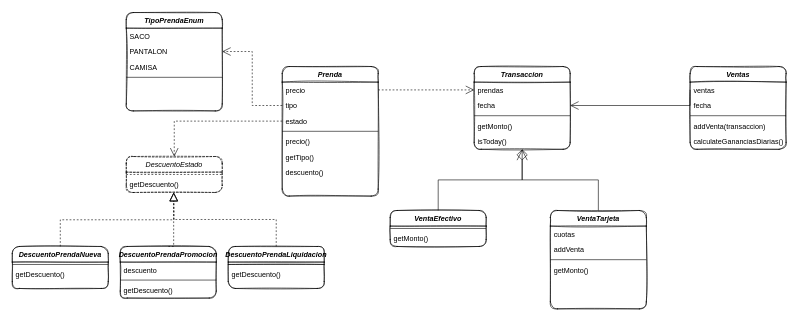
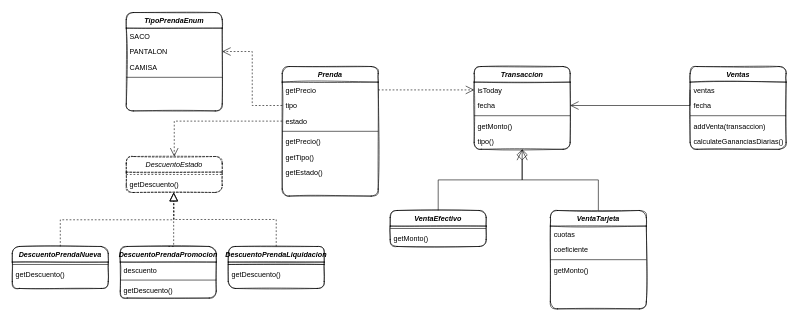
(297, 90) -> (303, 90)
(492, 90) -> (491, 90)
(301, 142) -> (307, 142)
(495, 142) -> (489, 142)
(308, 173) -> (308, 173)
(570, 250) -> (574, 250)
